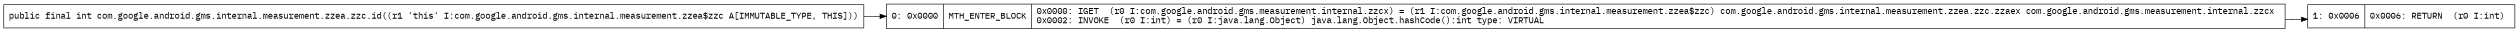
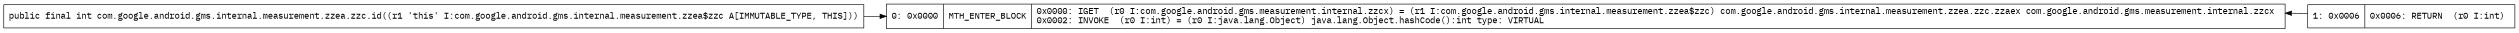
(2293, 19) -> (2300, 13)
